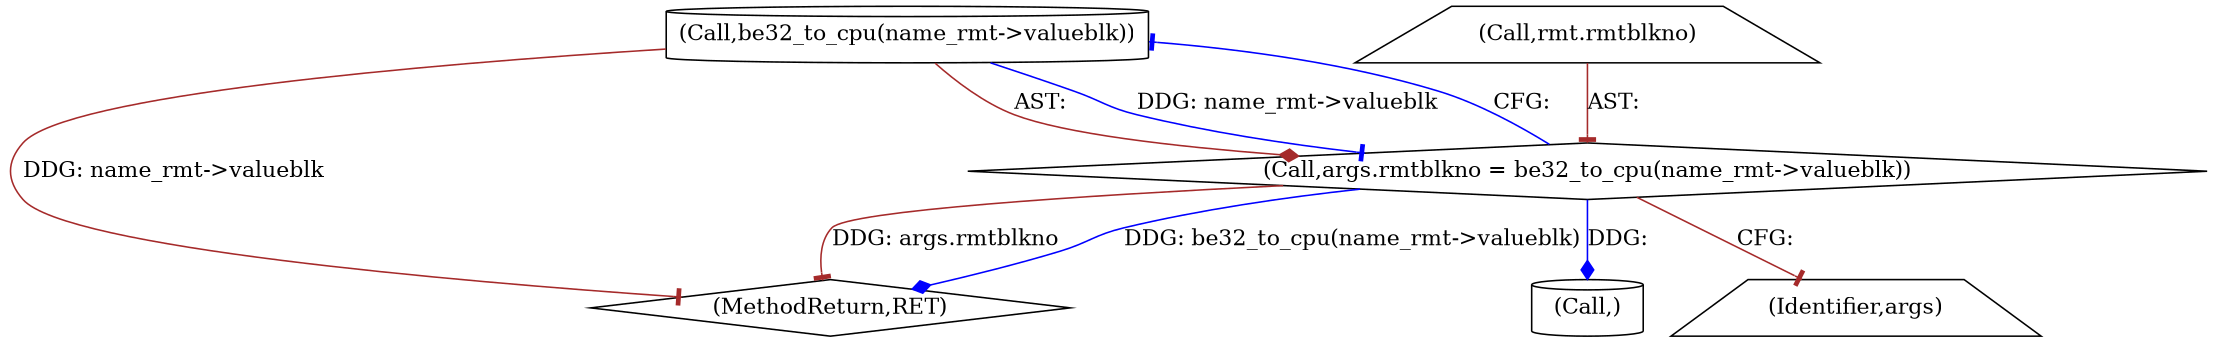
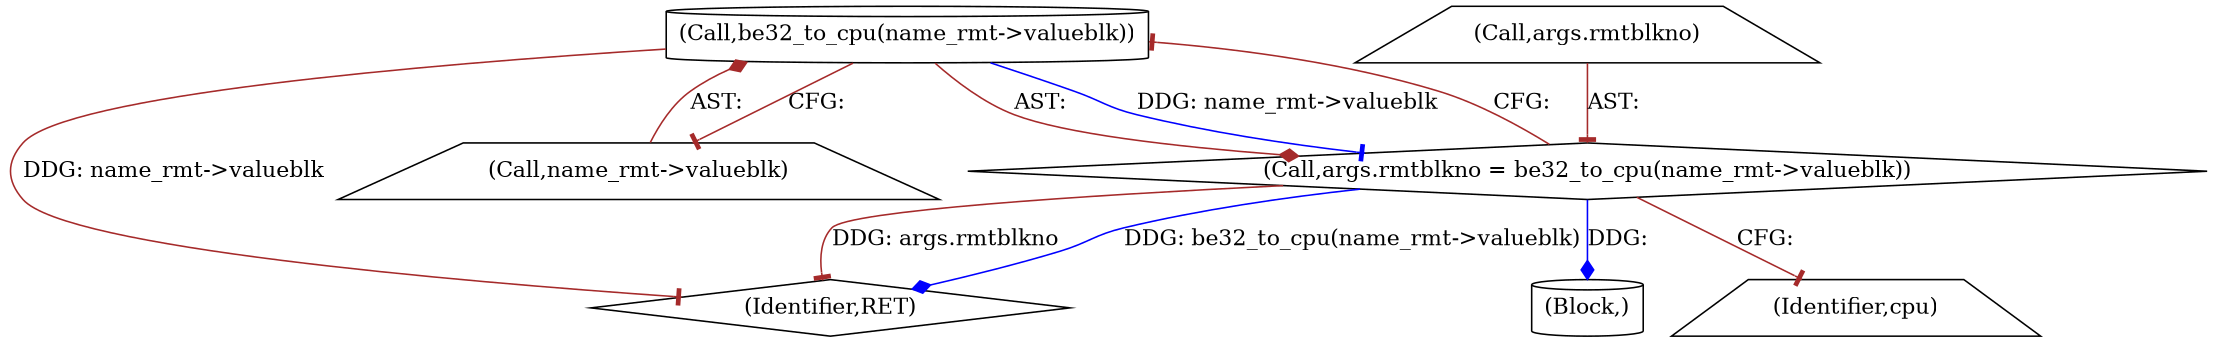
(1587, 35) -> (1587, 35)
(1360, 71) -> (1360, 71)
none -> (639, 171)
(830, 308) -> (830, 308)
(1587, 308) -> (1587, 308)
(1856, 308) -> (1856, 308)
